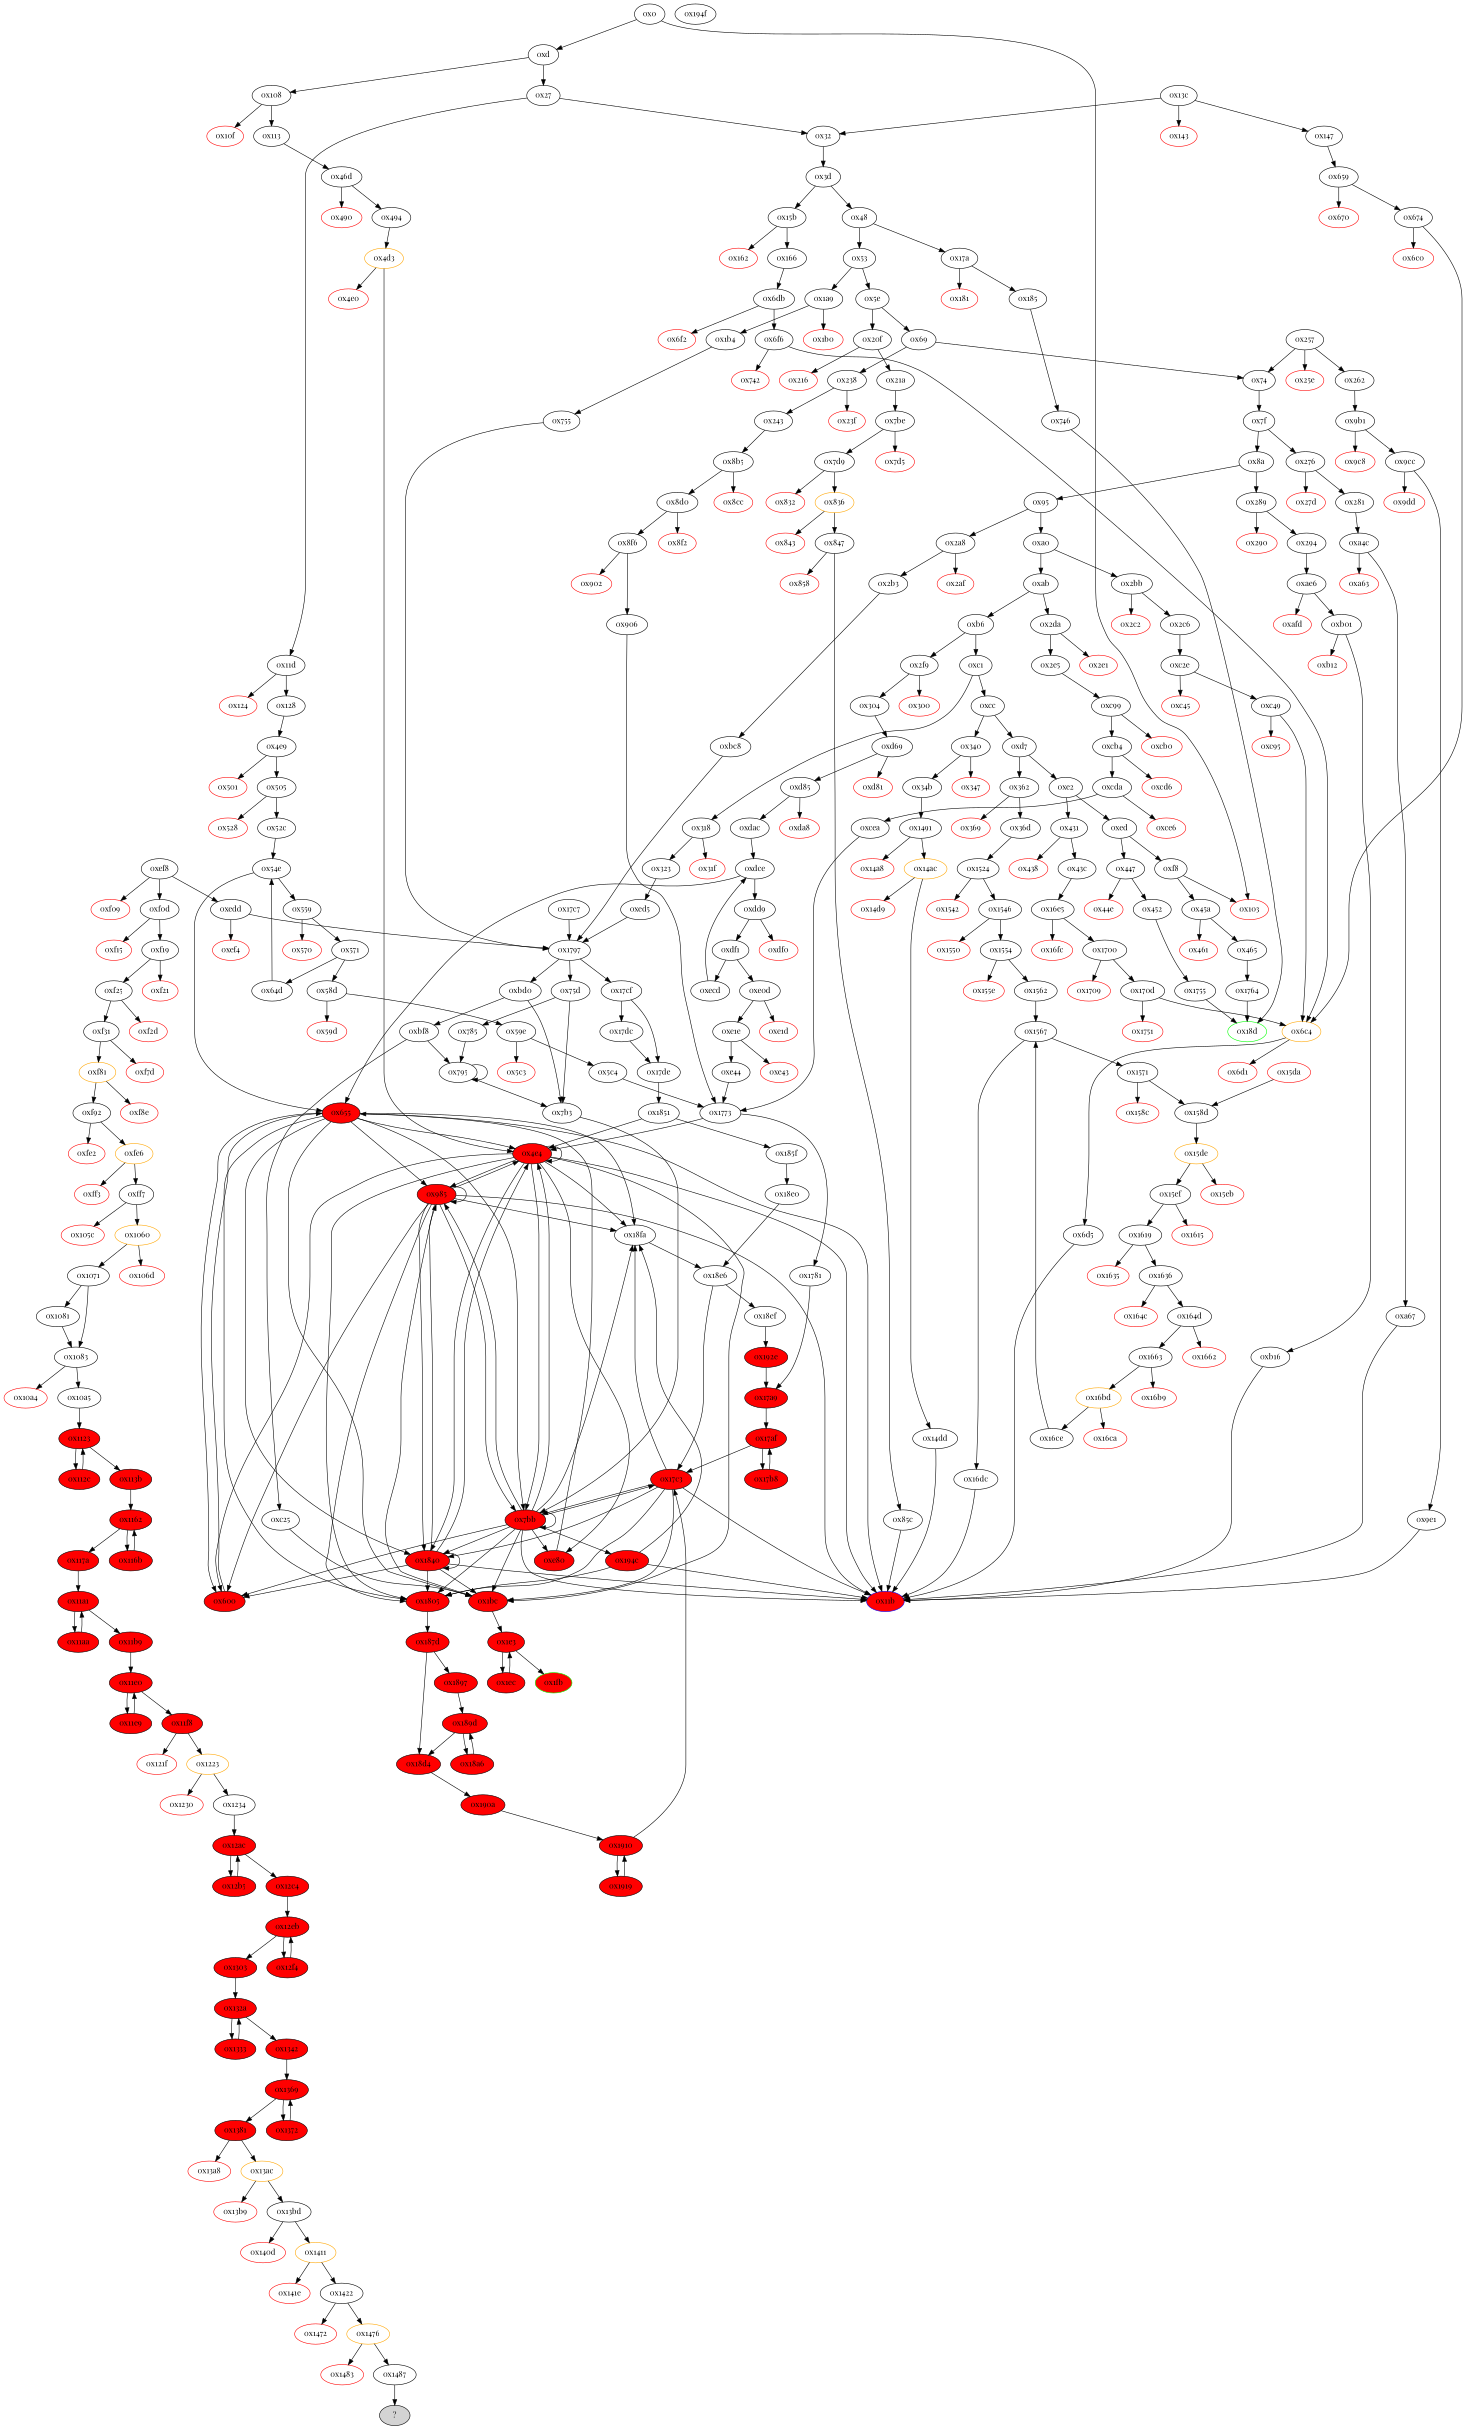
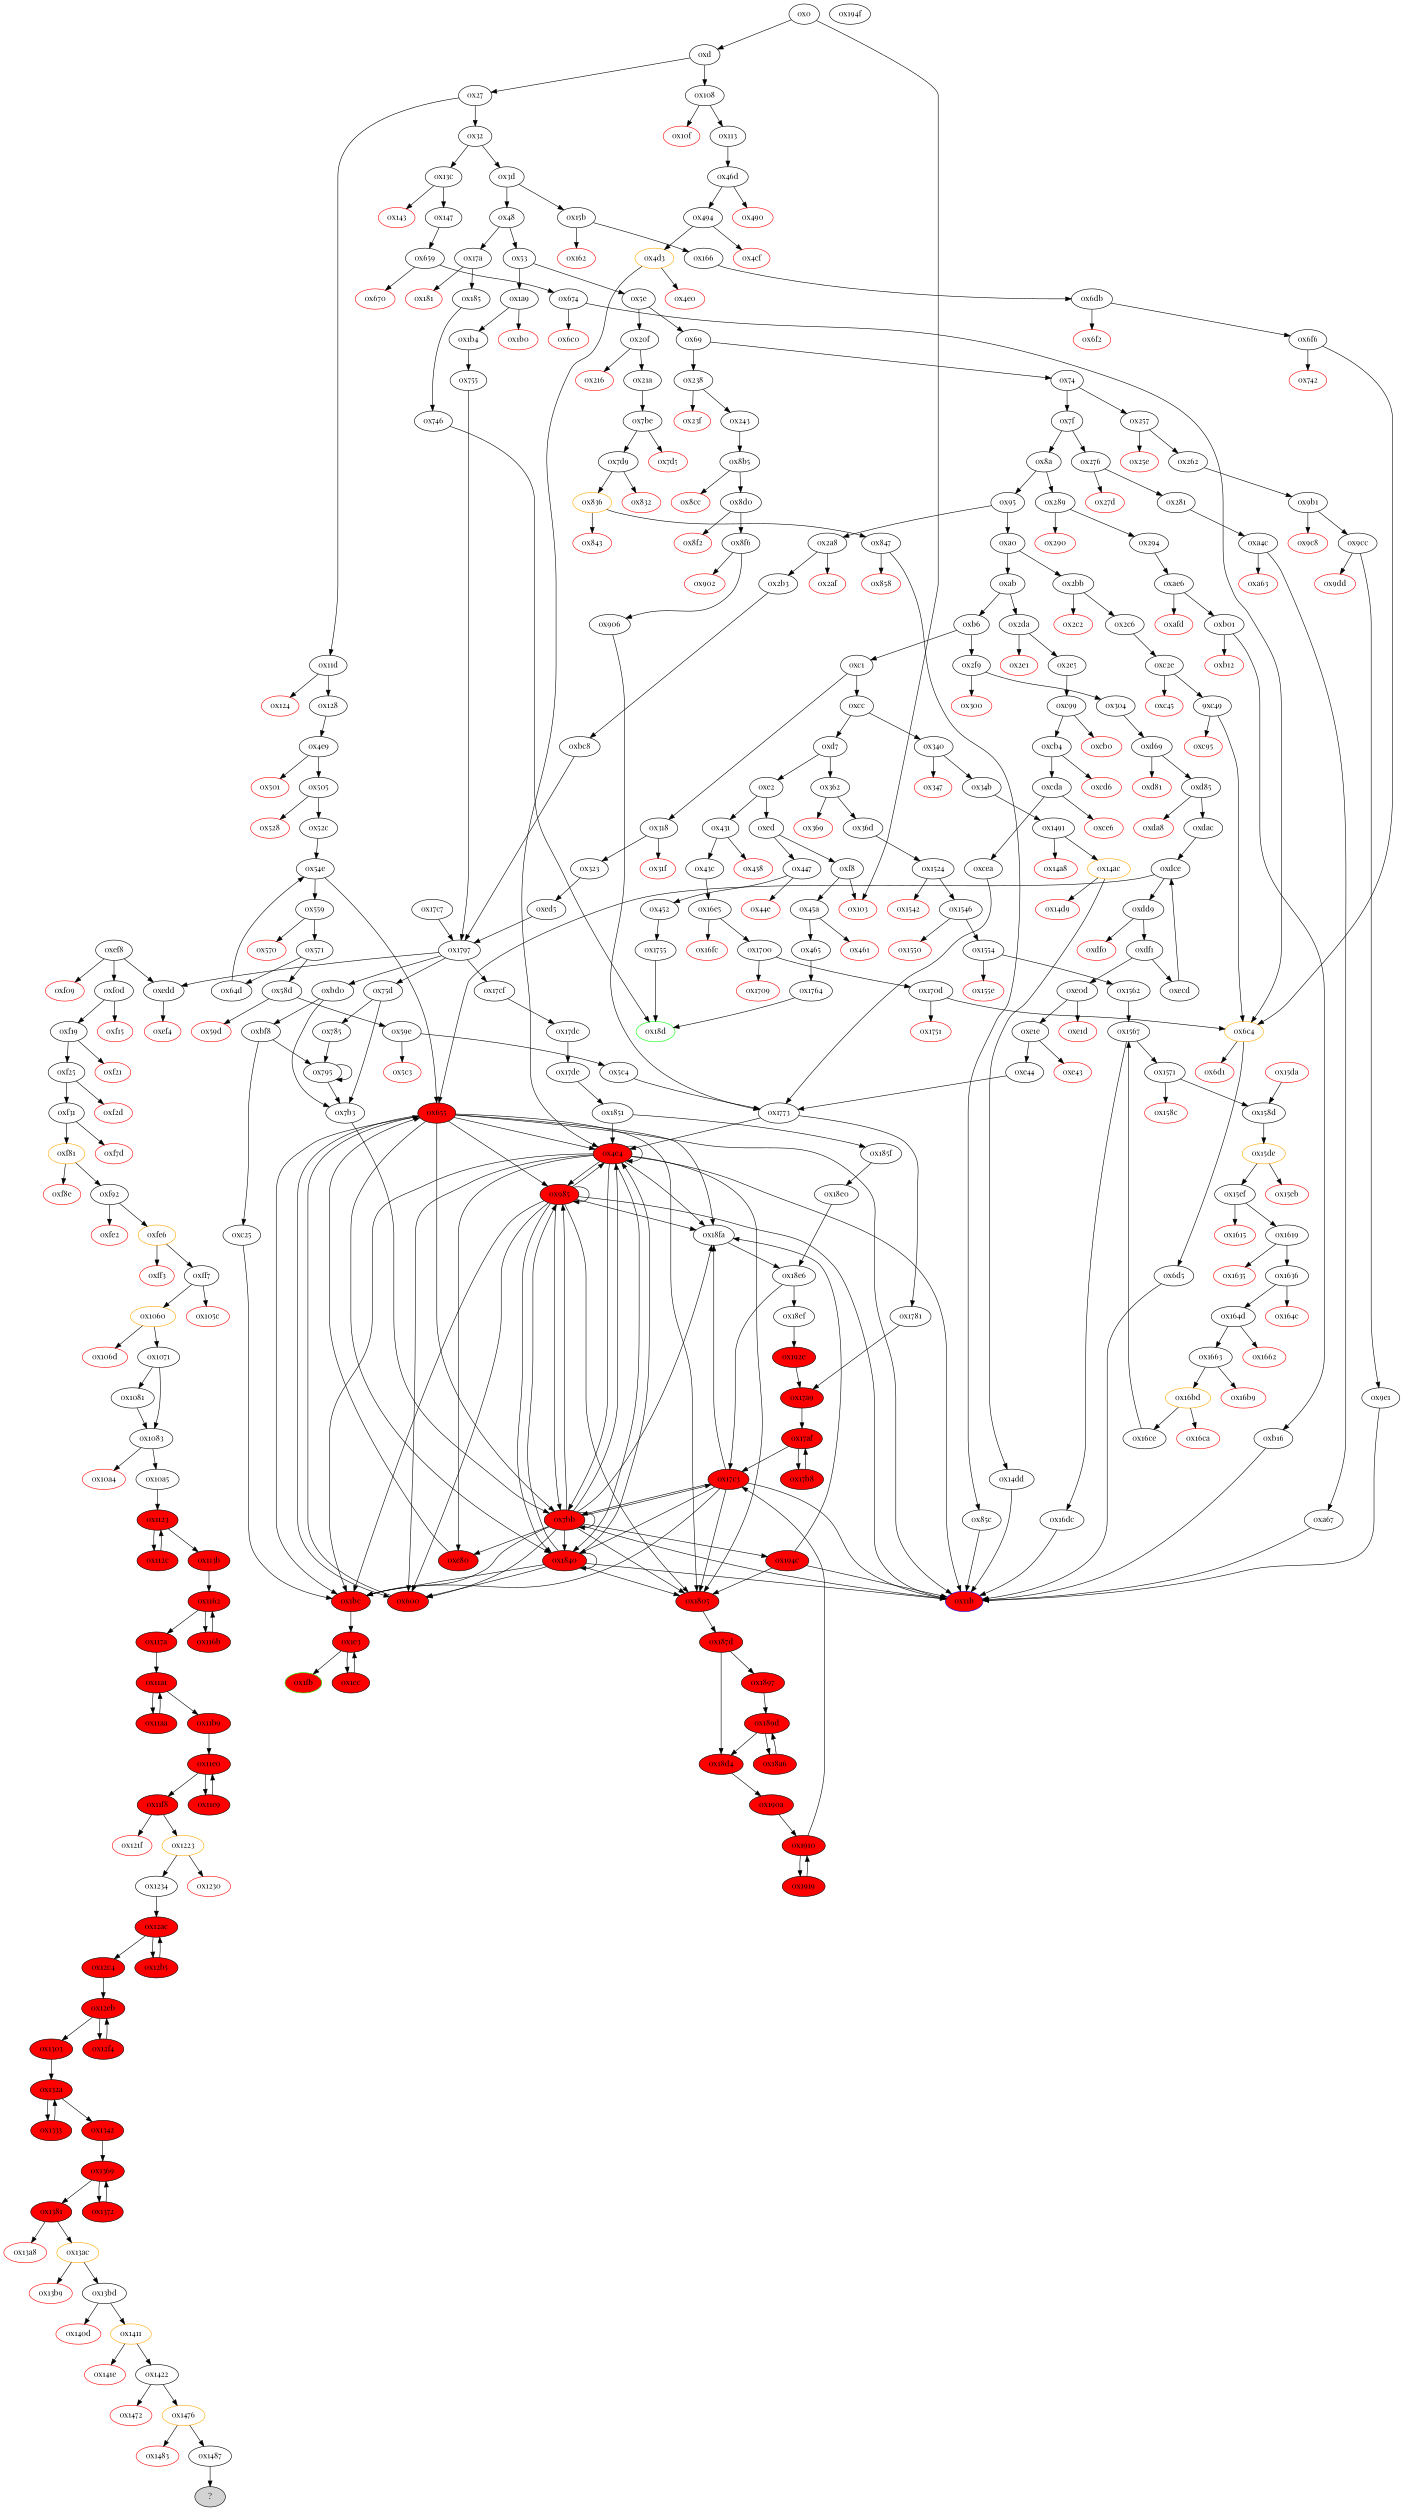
(1003, 116) -> (461, 154)
none -> (752, 258)
(1284, 358) -> (1100, 399)
(1271, 706) -> (1212, 706)
(395, 935) -> (313, 966)
(650, 1026) -> none
